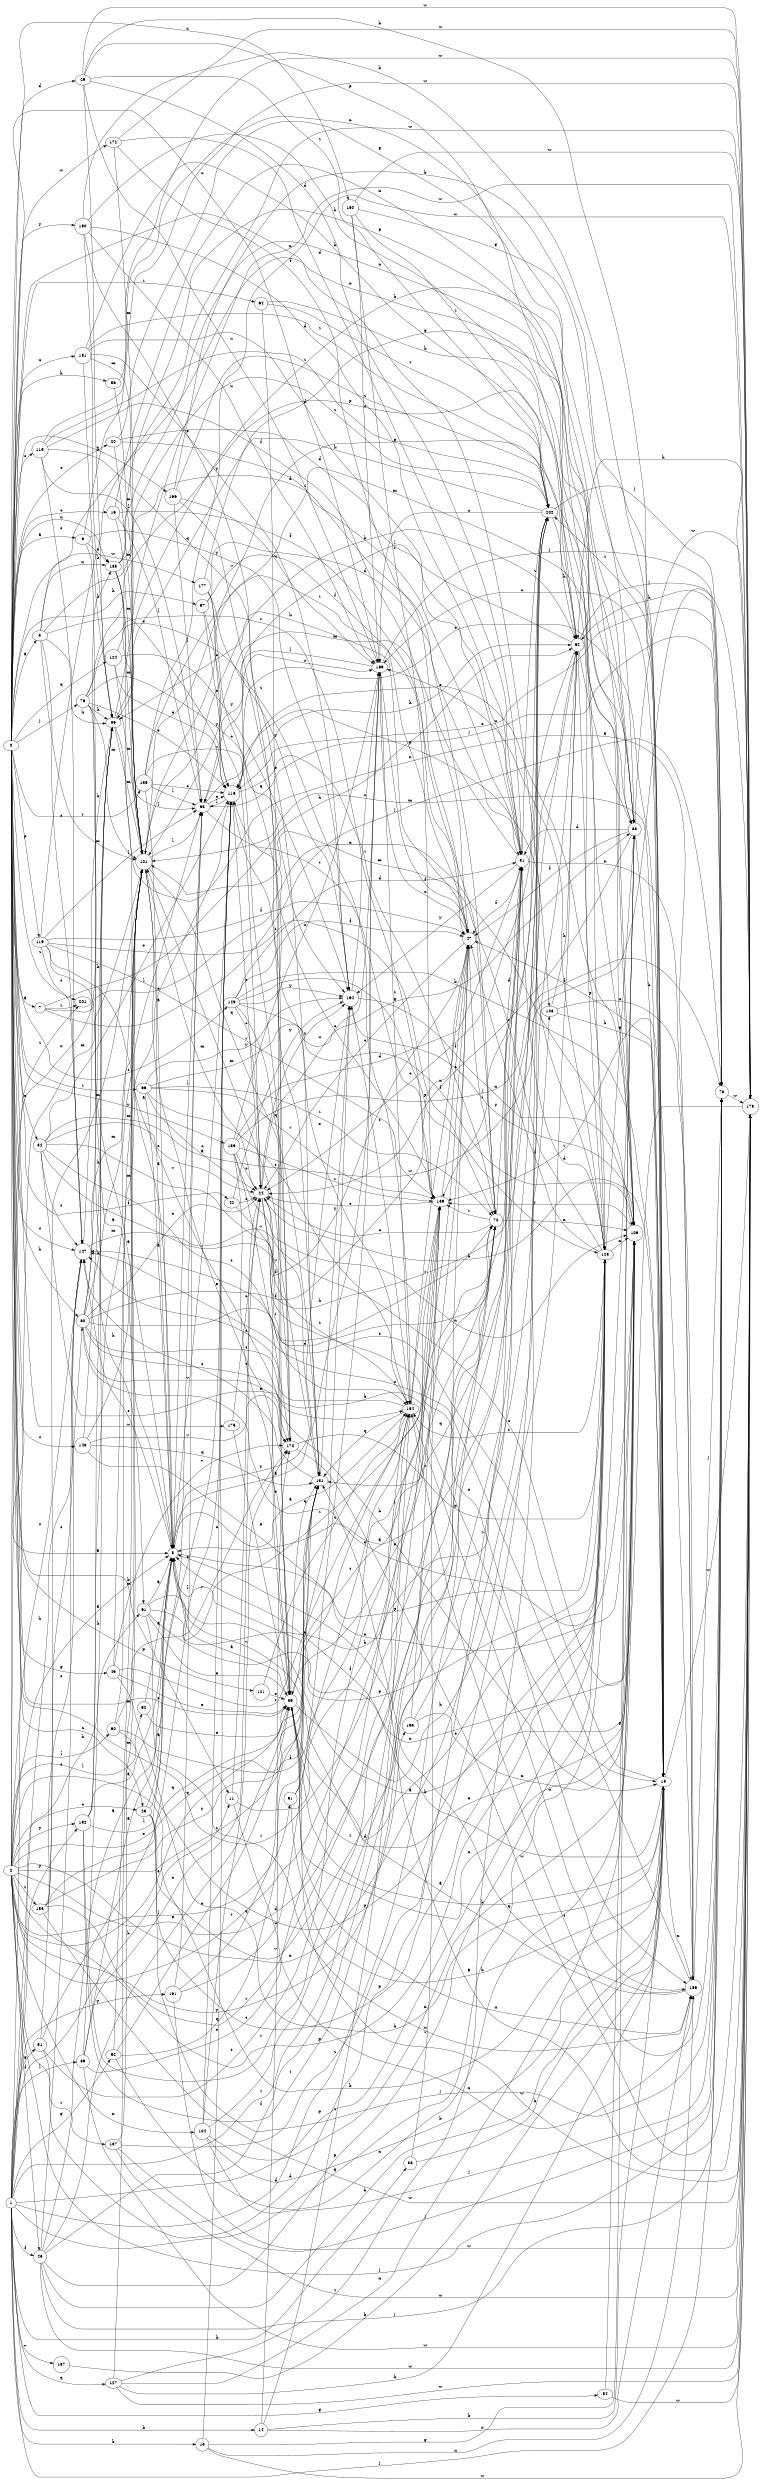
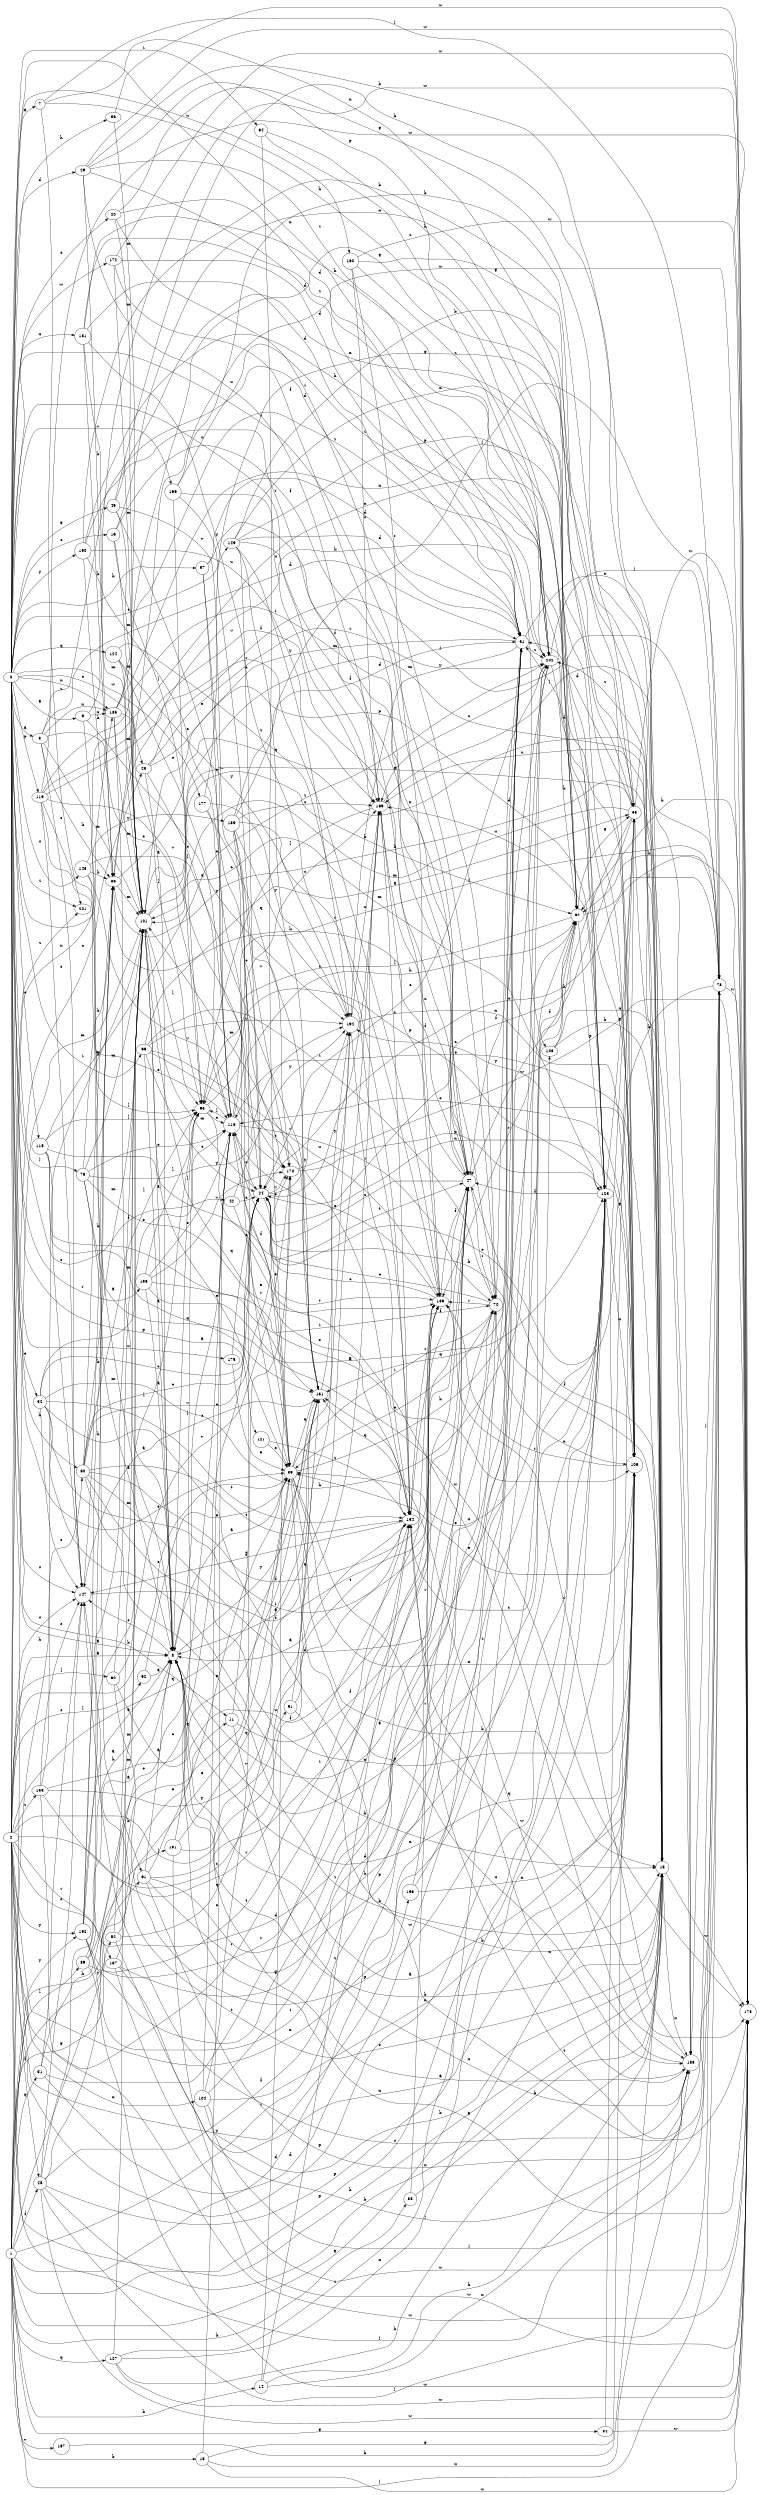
none -> (392, 1732)
(408, 1778) -> (343, 1982)
(664, 1782) -> (662, 1867)
